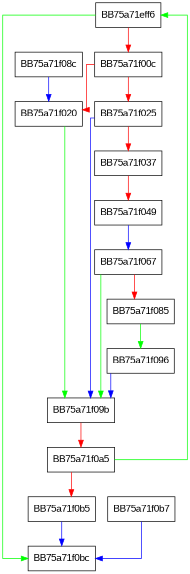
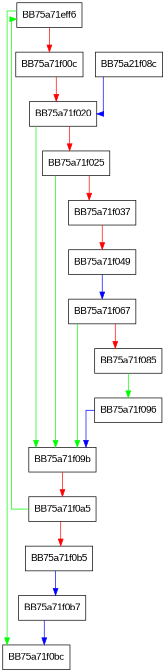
(49, 64) -> (129, 64)
(128, 86) -> (70, 135)
(91, 253) -> (56, 308)
(62, 530) -> (56, 580)
